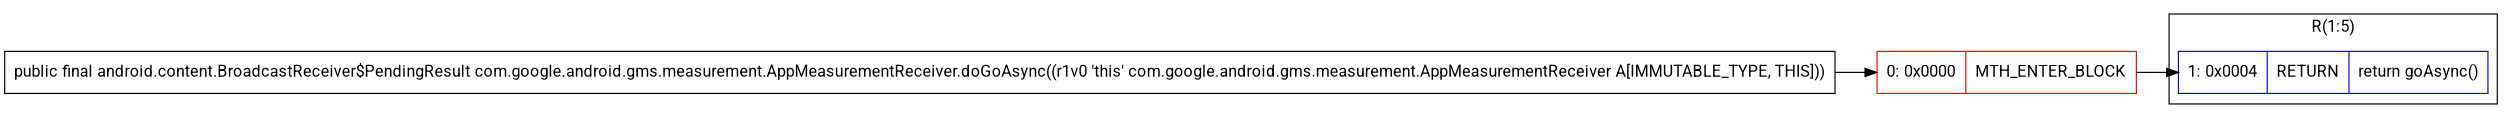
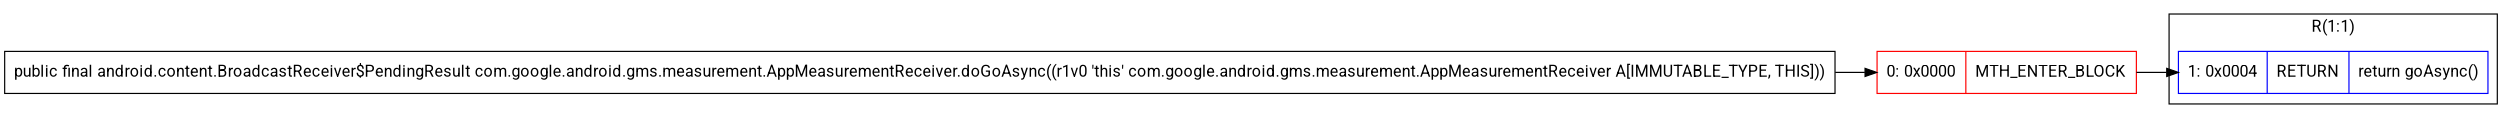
(2333, 27) -> (2333, 27)
